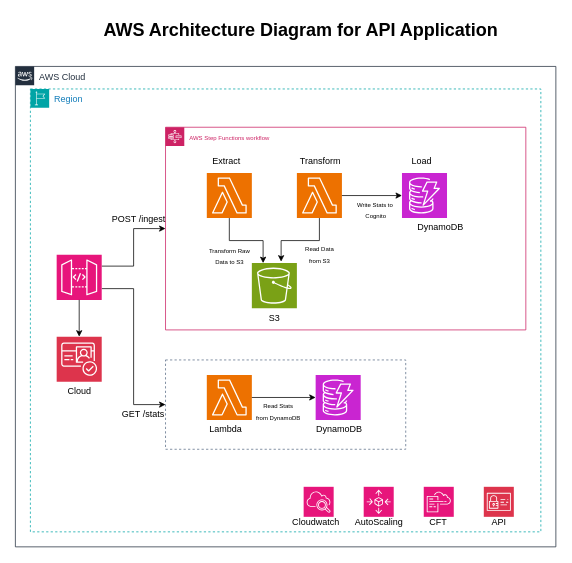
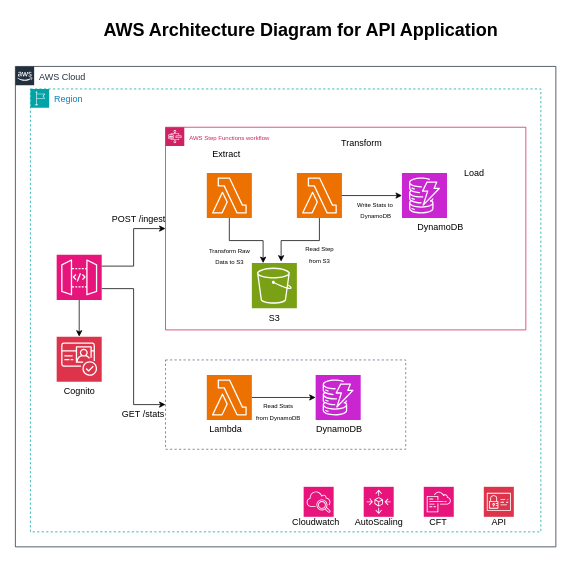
(226, 162) -> (226, 154)
(320, 162) -> (361, 143)
(421, 162) -> (474, 173)
(376, 210) -> (376, 210)
(320, 254) -> (320, 254)
(80, 391) -> (80, 391)
